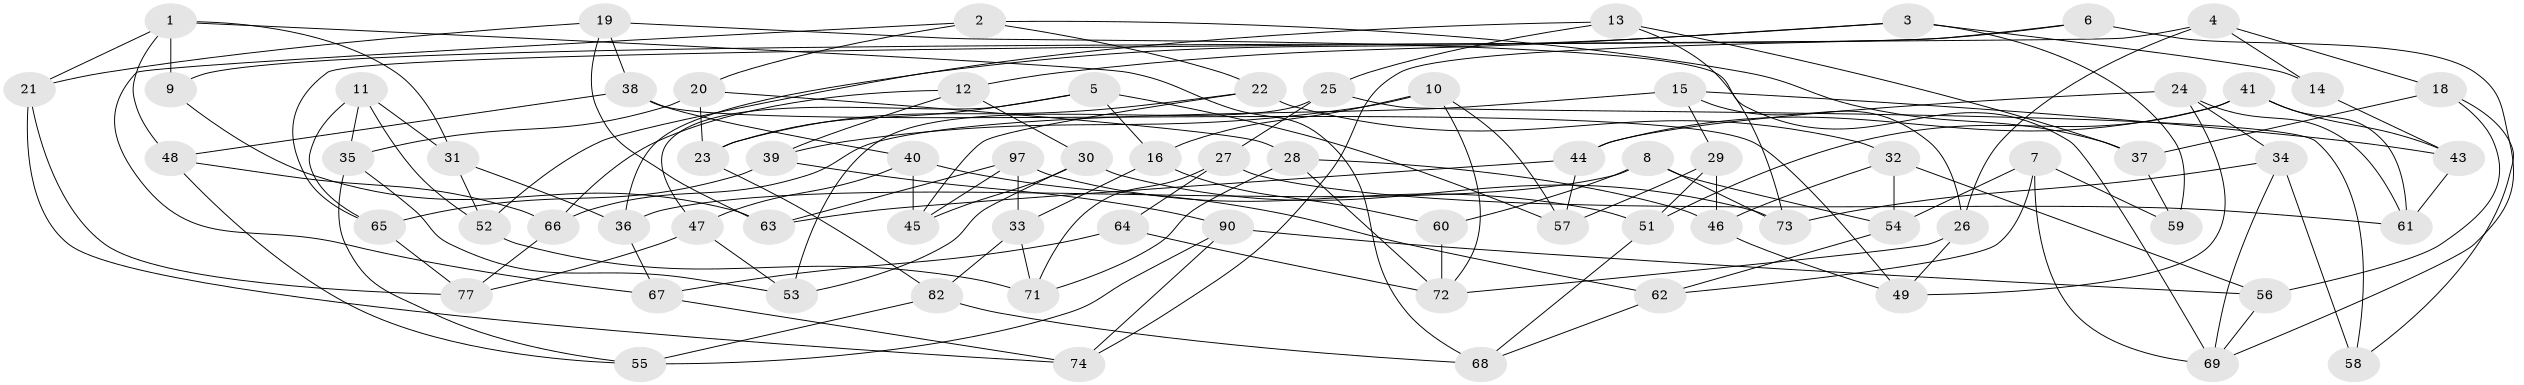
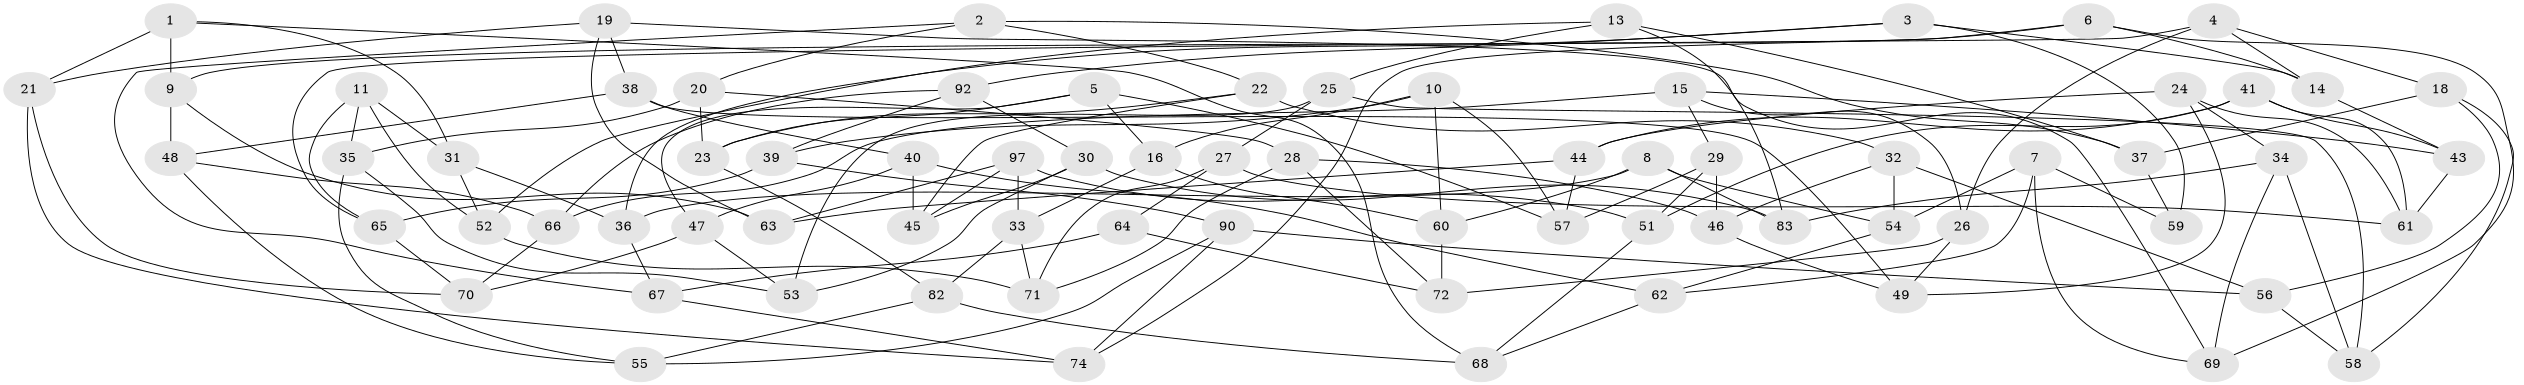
none -> (2206, 49)
(133, 90) -> (171, 124)
(964, 90) -> (964, 90)
(1475, 179) -> (1438, 158)
(1785, 227) -> (1785, 227)
(467, 296) -> (467, 296)
(2239, 330) -> (2310, 330)
